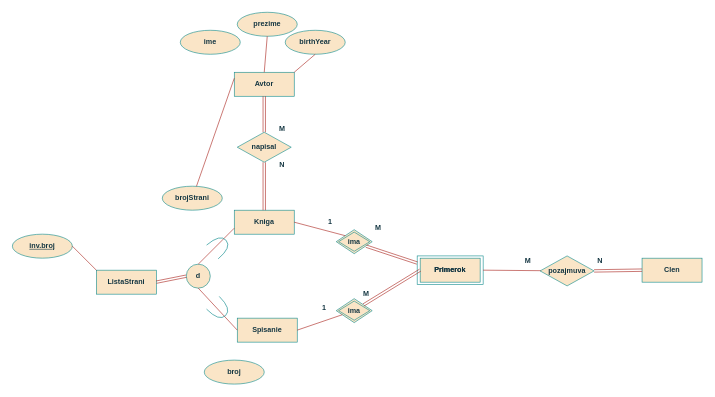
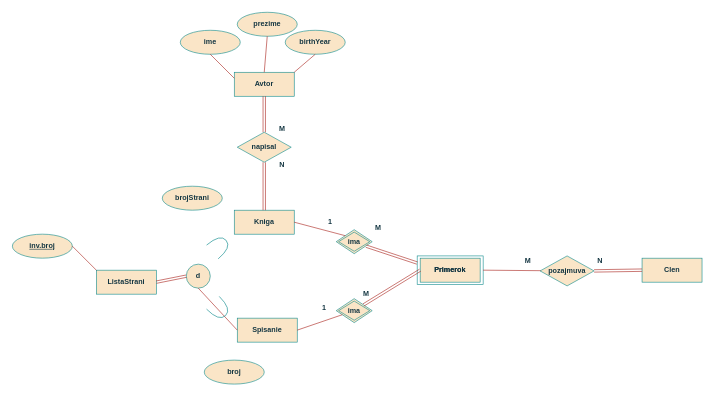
(215, 132) -> (223, 67)
(216, 246) -> none
